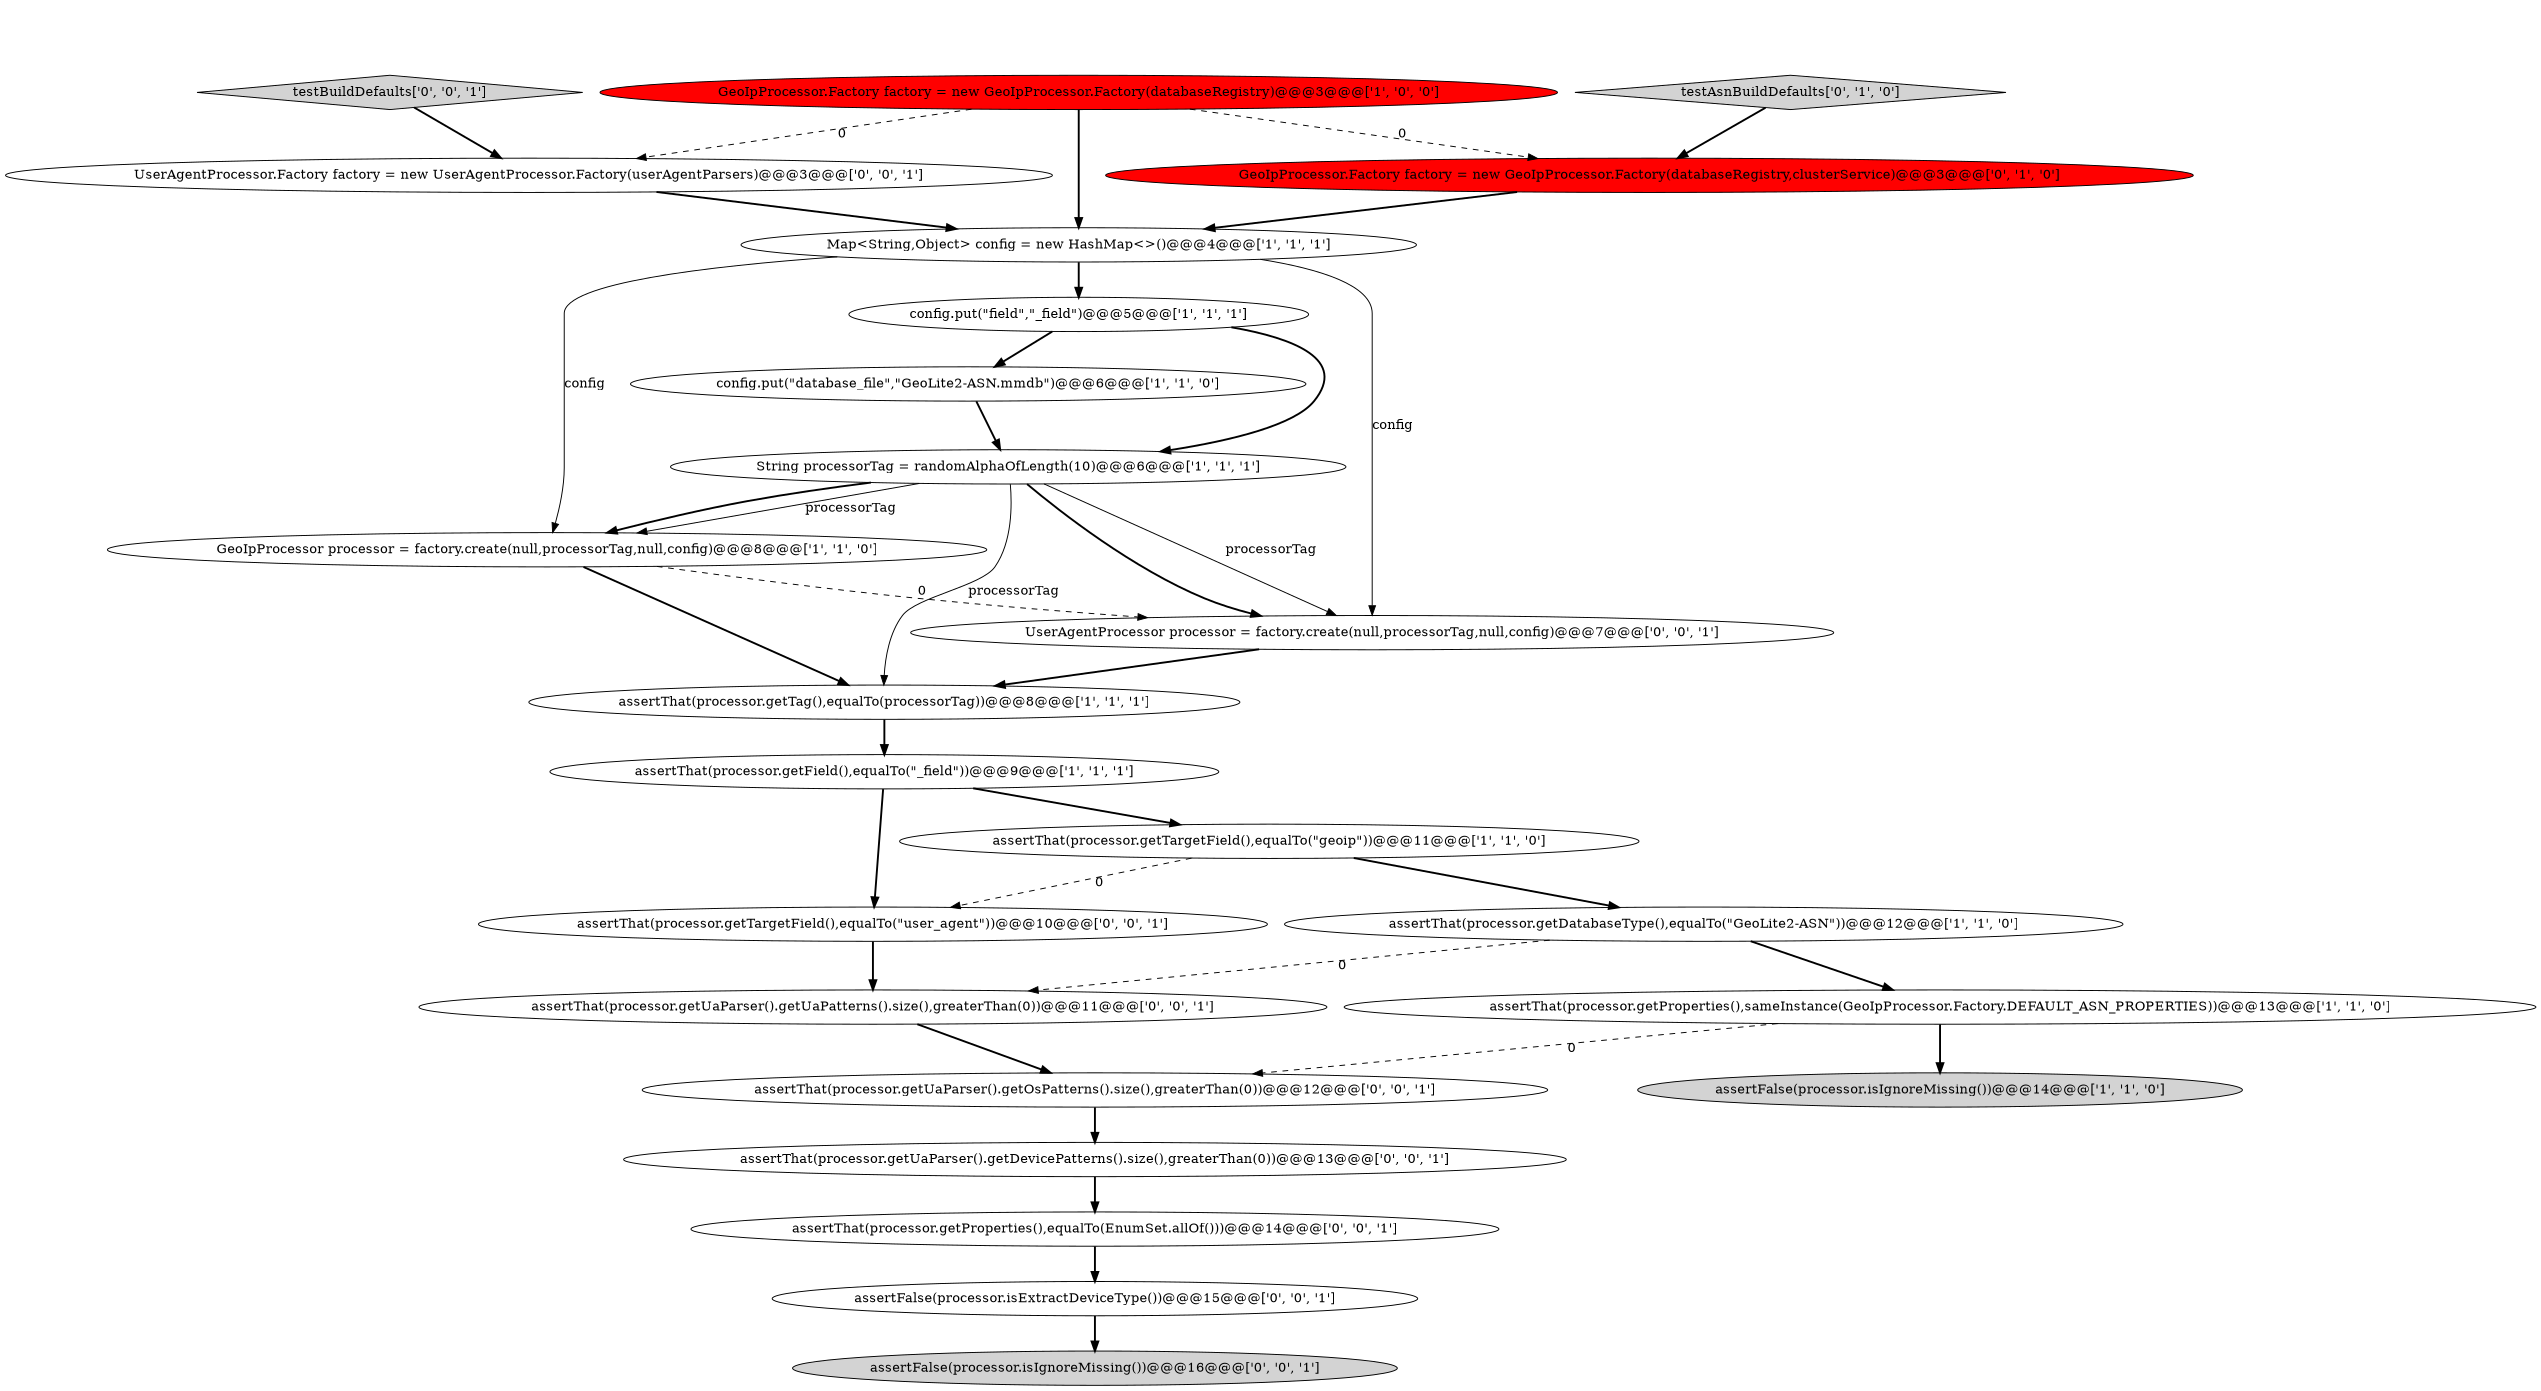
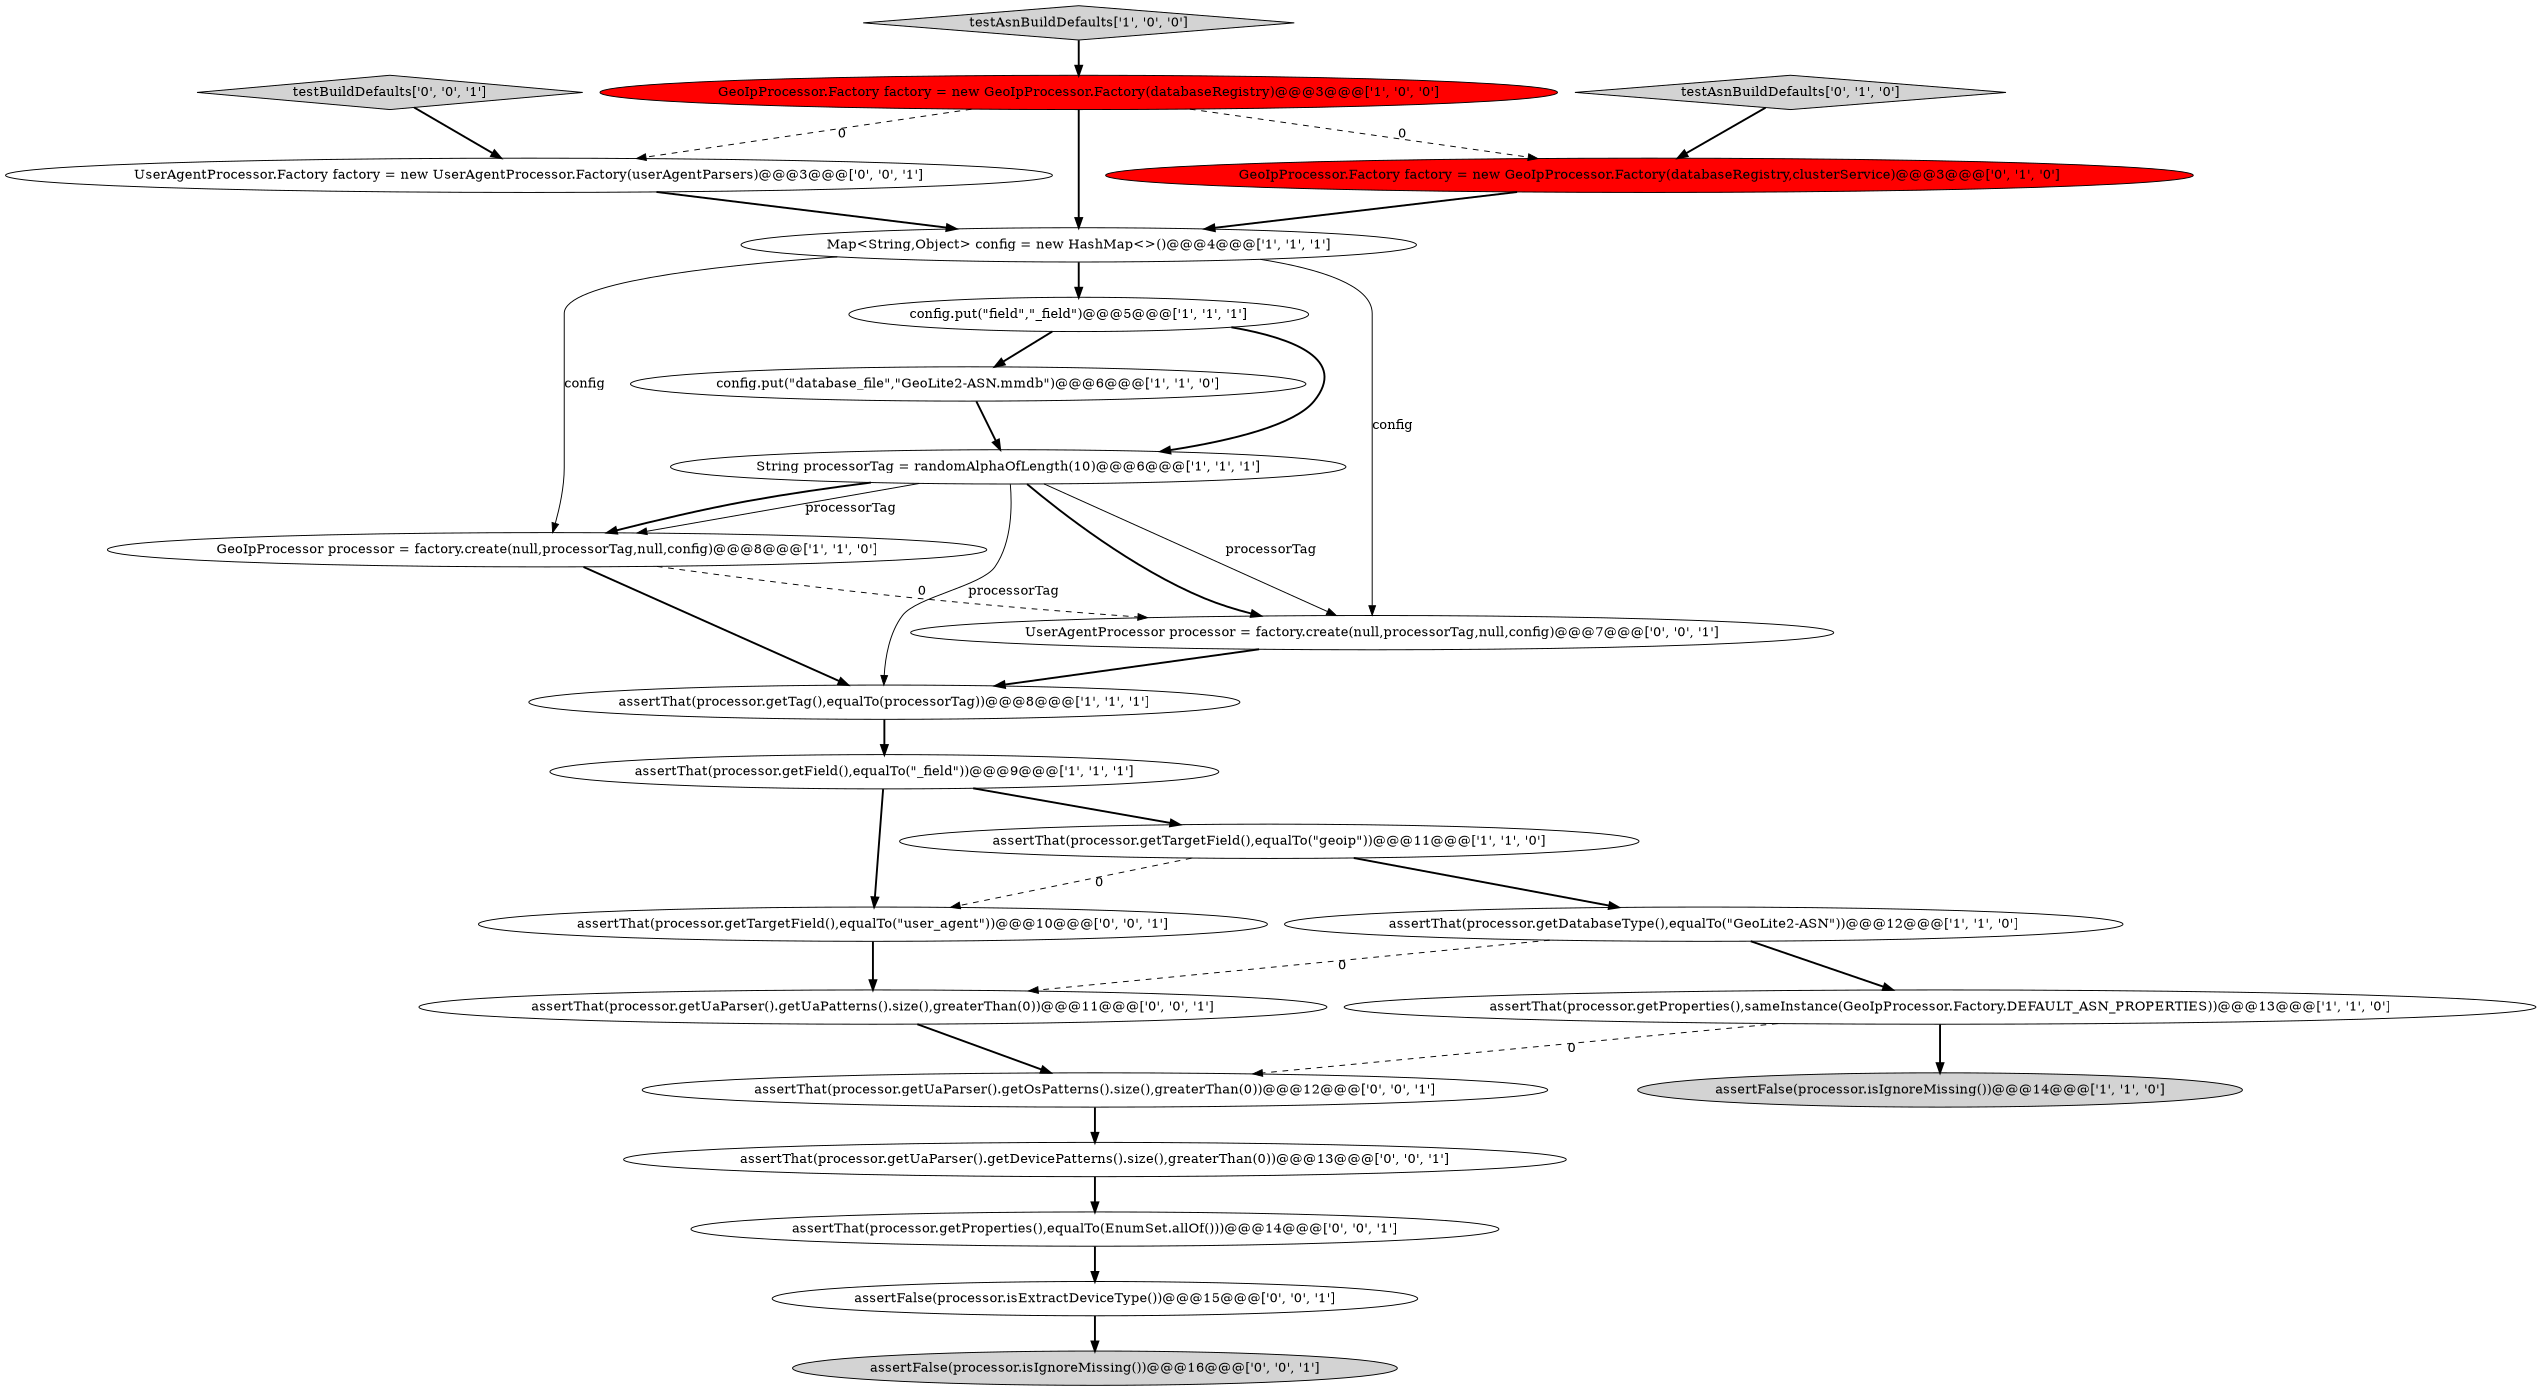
none -> (1079, 23)
